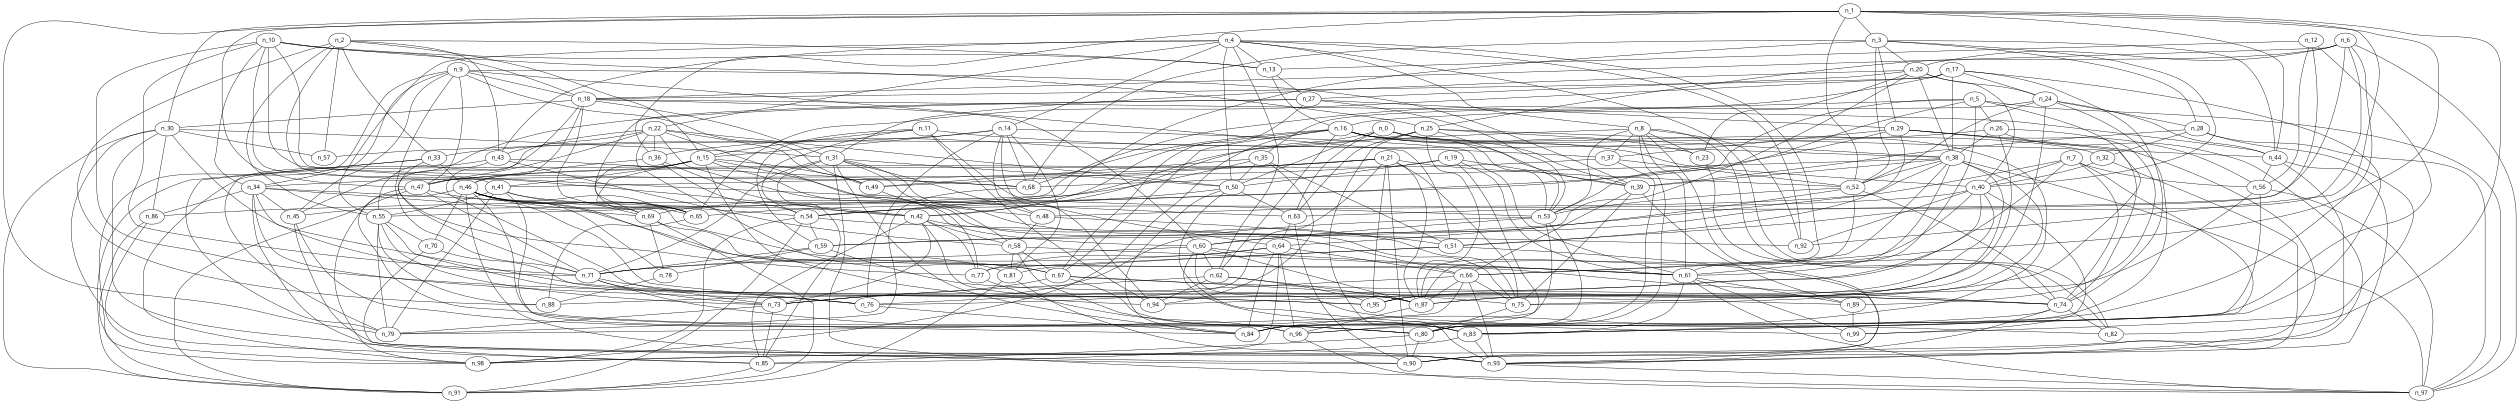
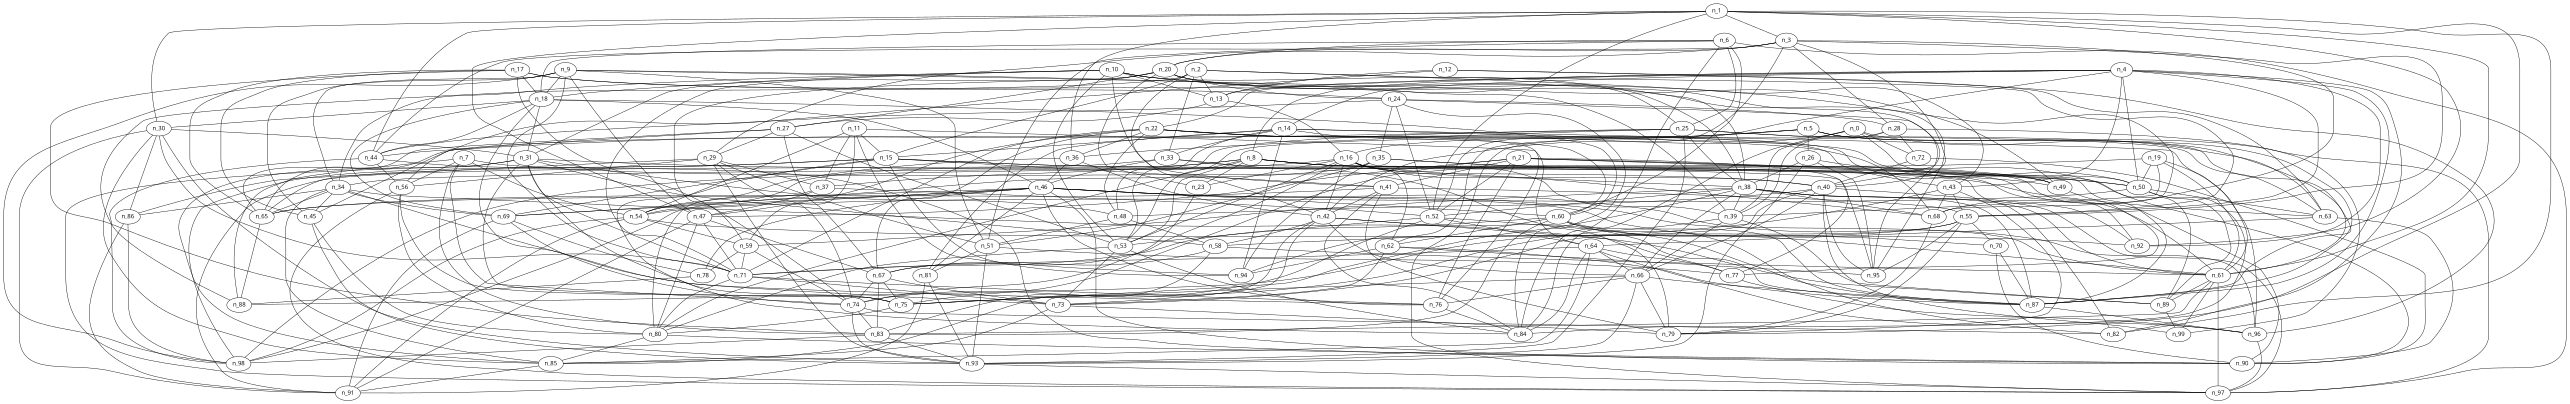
(324, 158) -> none
(2103, 158) -> (1918, 158)
(1371, 230) -> (1324, 203)
(1012, 258) -> none
(1572, 328) -> (2228, 234)
